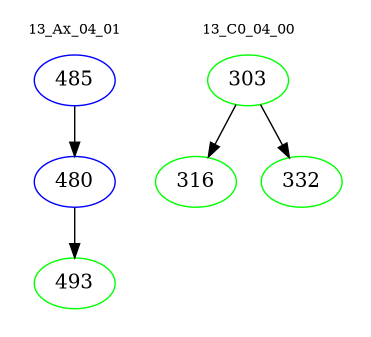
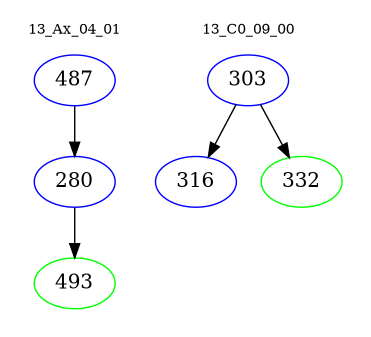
(249, 30) -> (249, 30)
(75, 80) -> (75, 80)
(248, 80) -> (248, 80)
(75, 182) -> (75, 182)
(196, 182) -> (196, 182)
